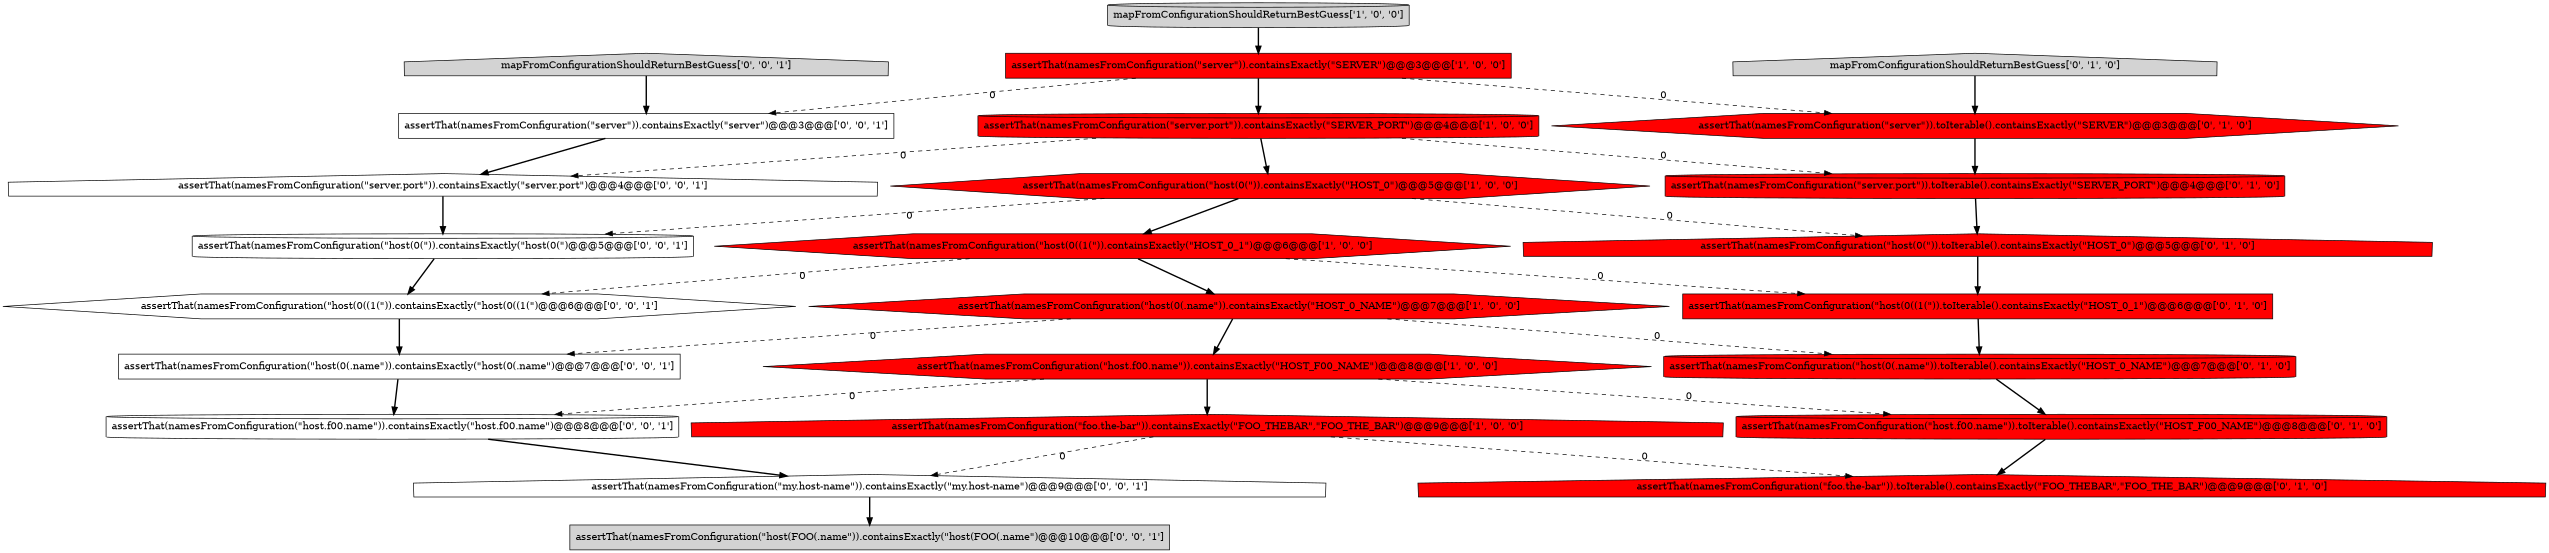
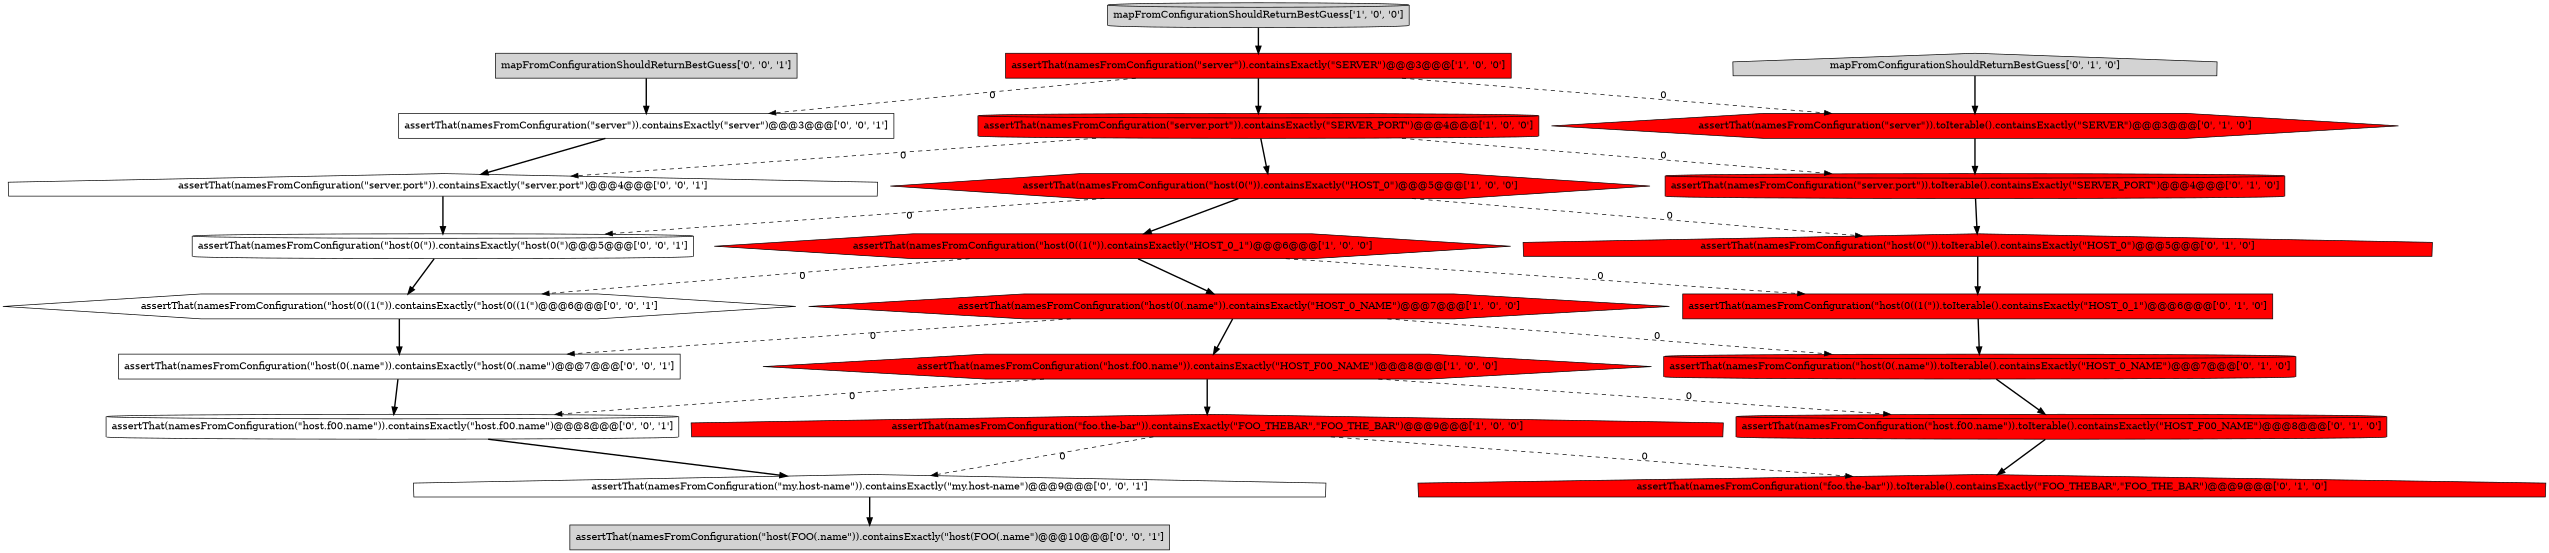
(646, 66) -> (646, 66)
